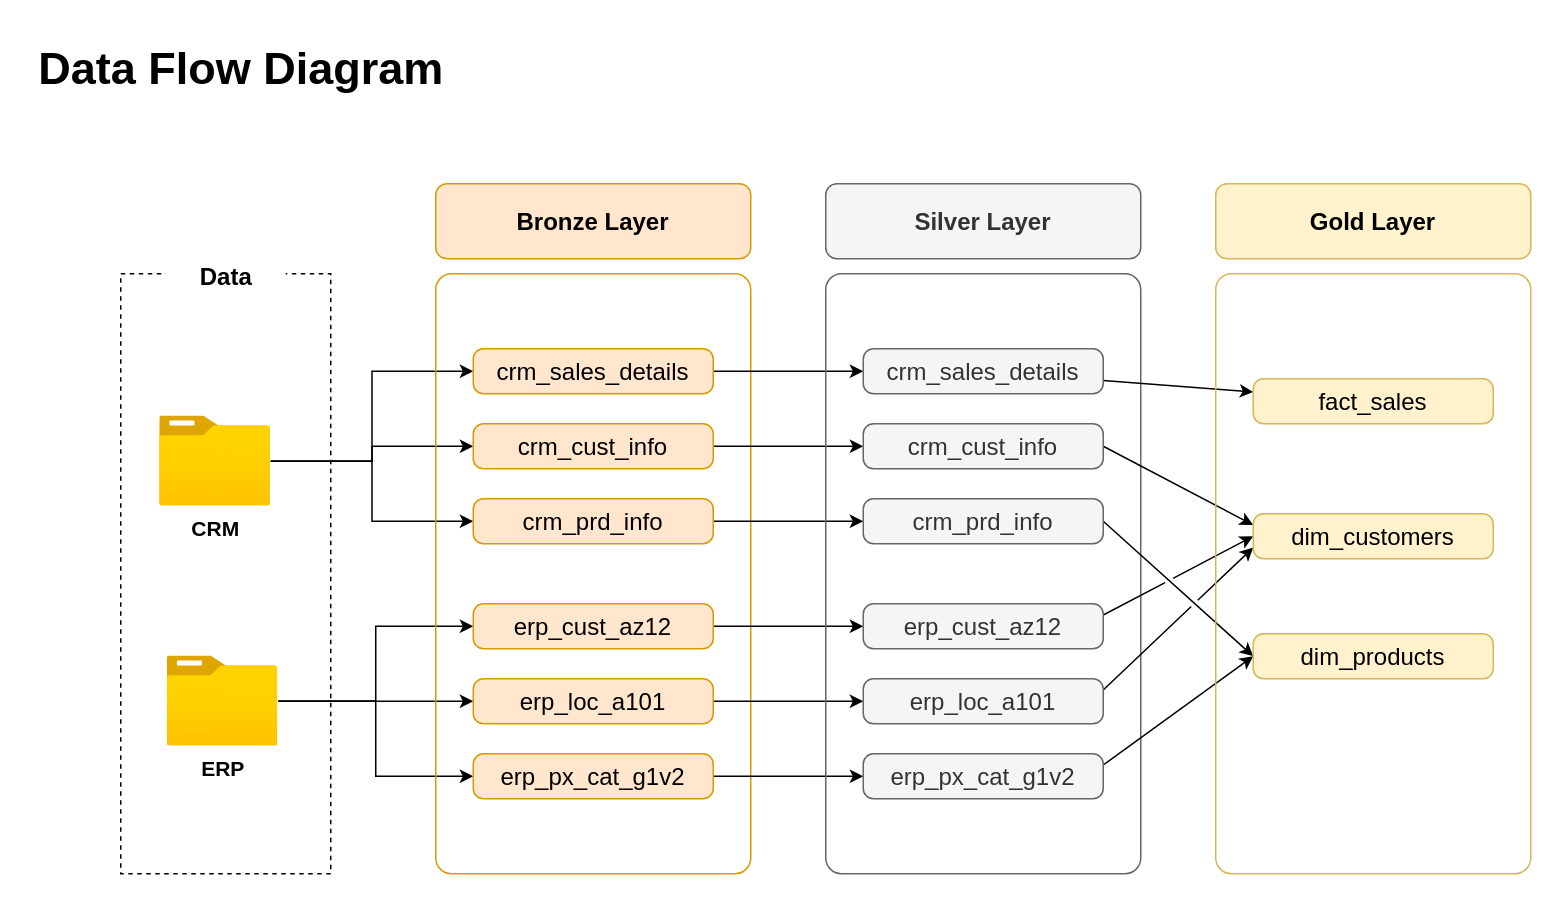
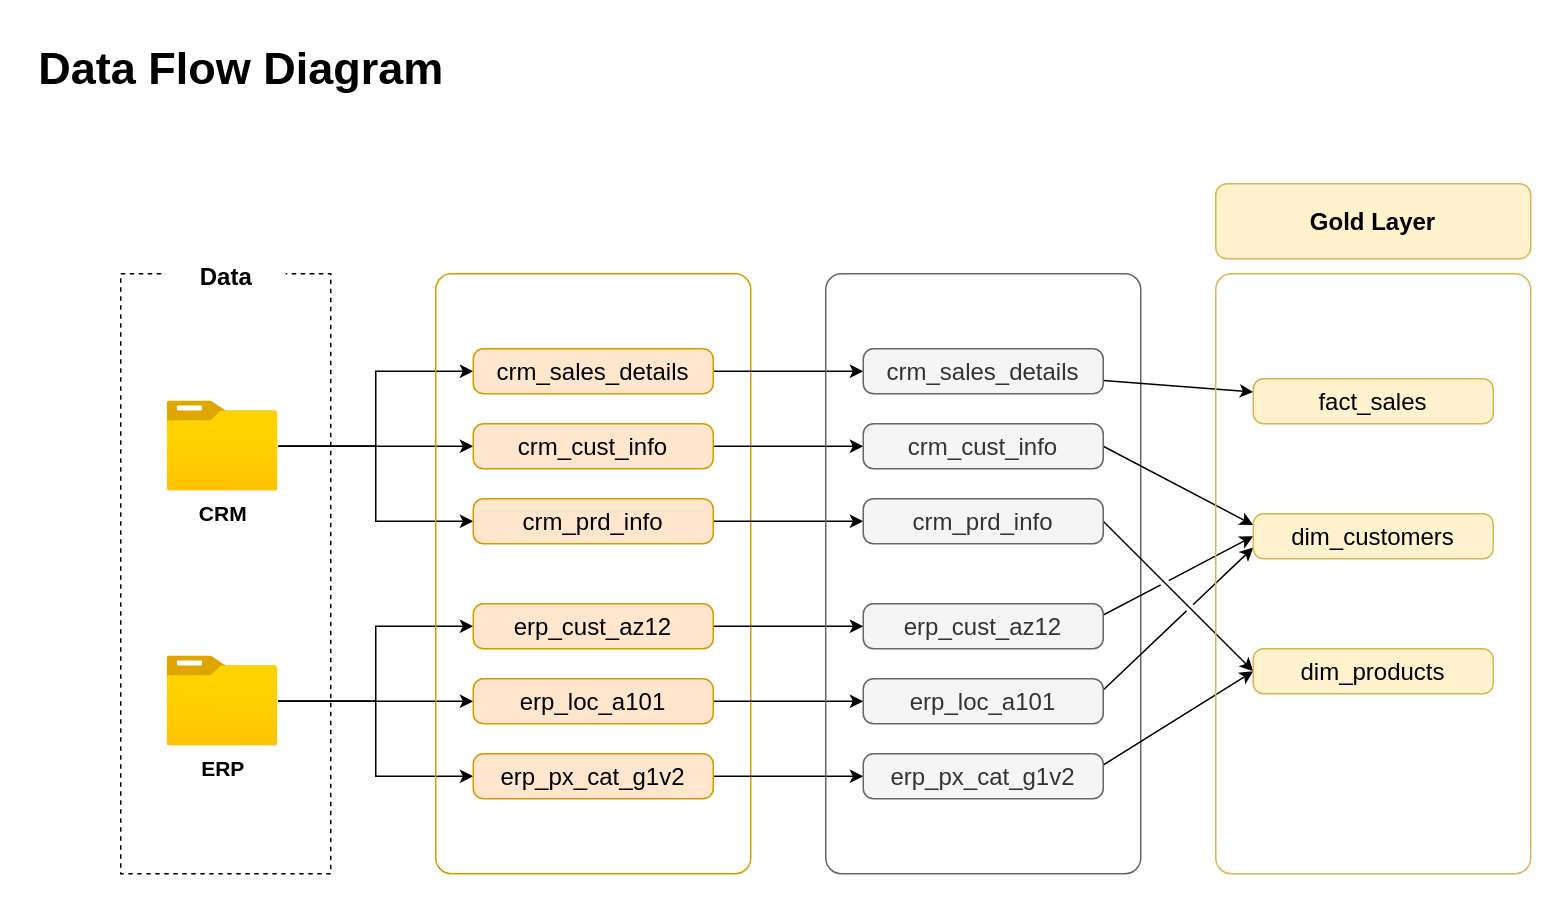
(593, 221) -> none
(983, 221) -> none
(215, 461) -> (223, 446)
(1373, 656) -> (1373, 671)
